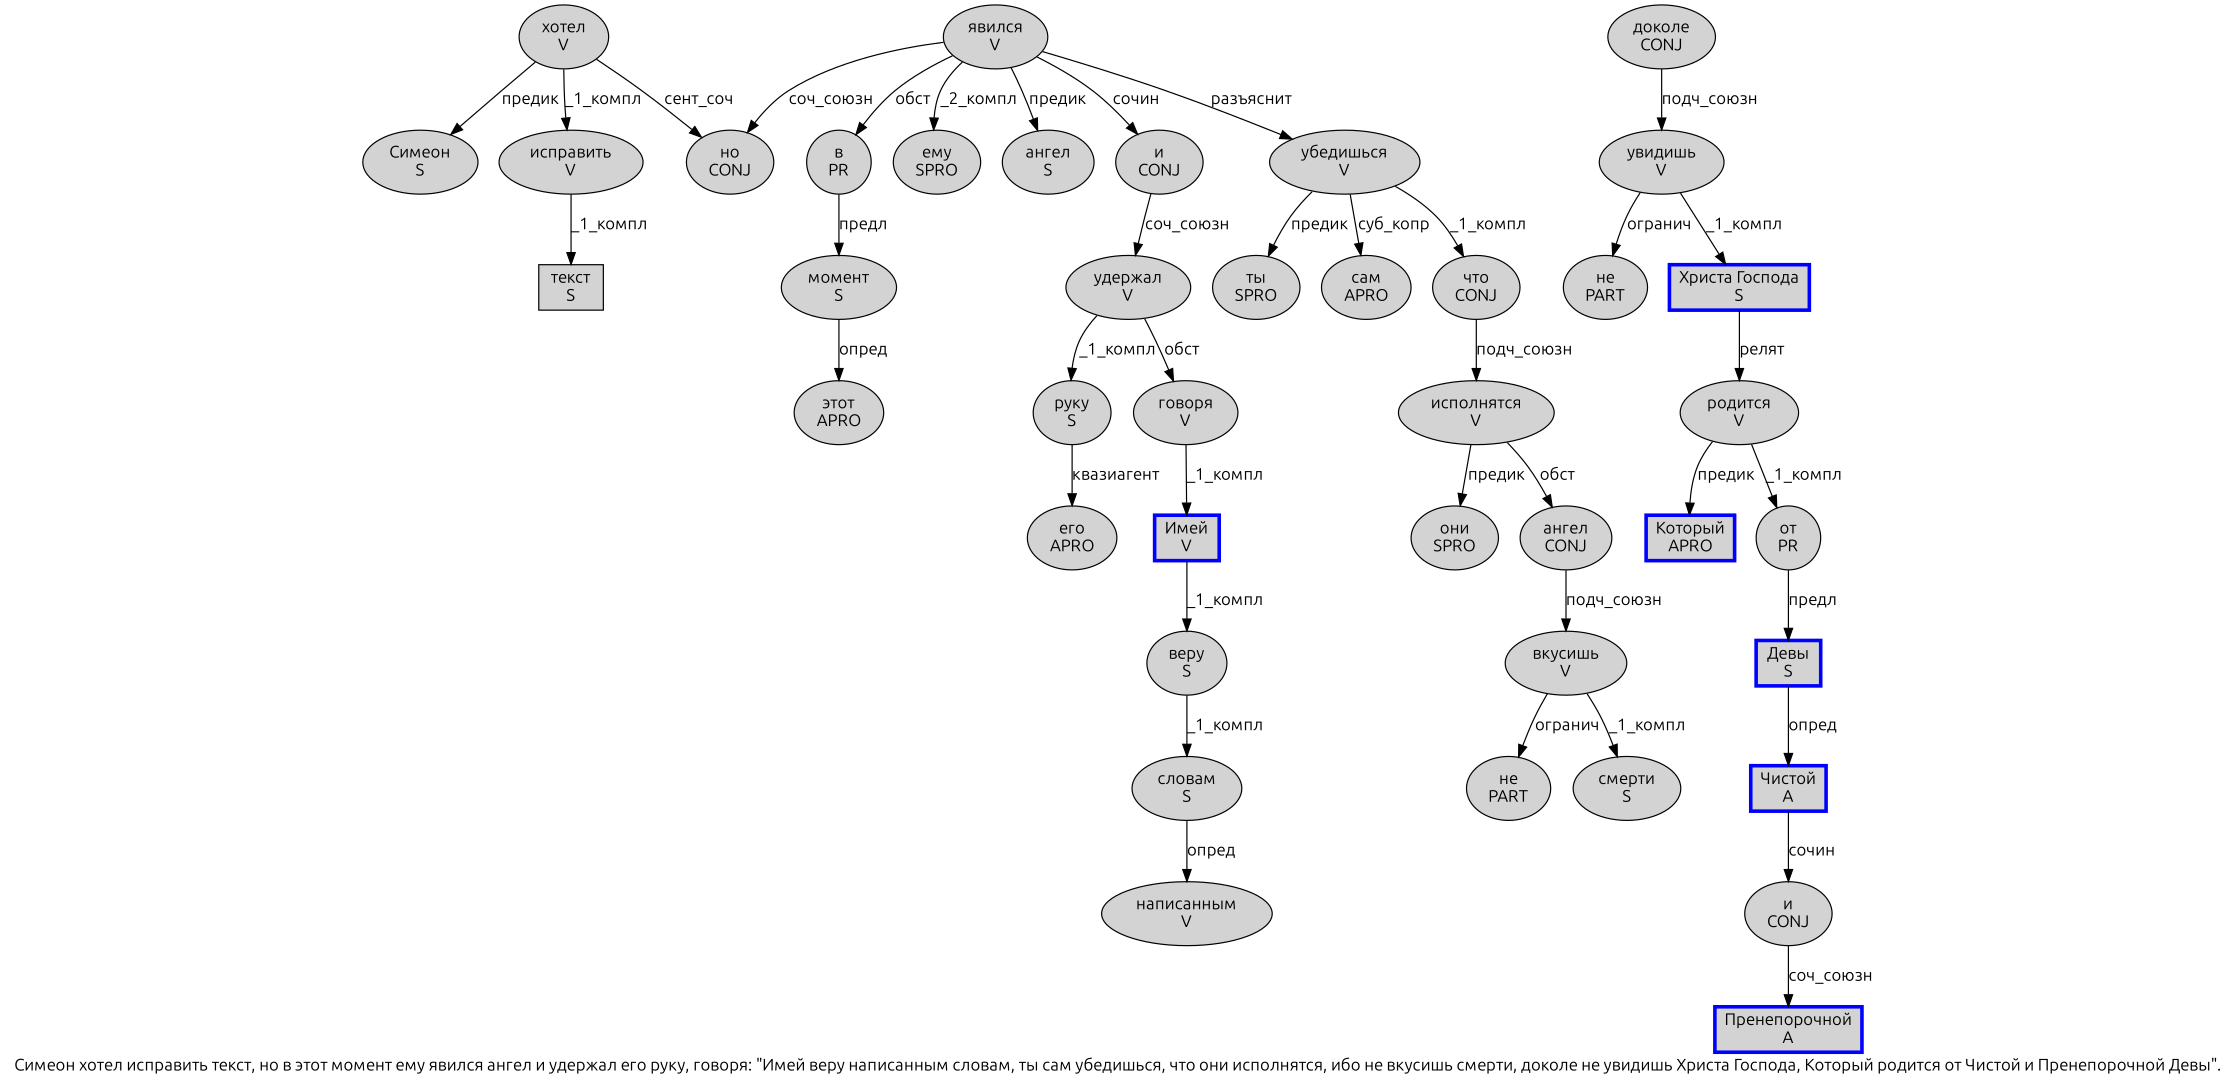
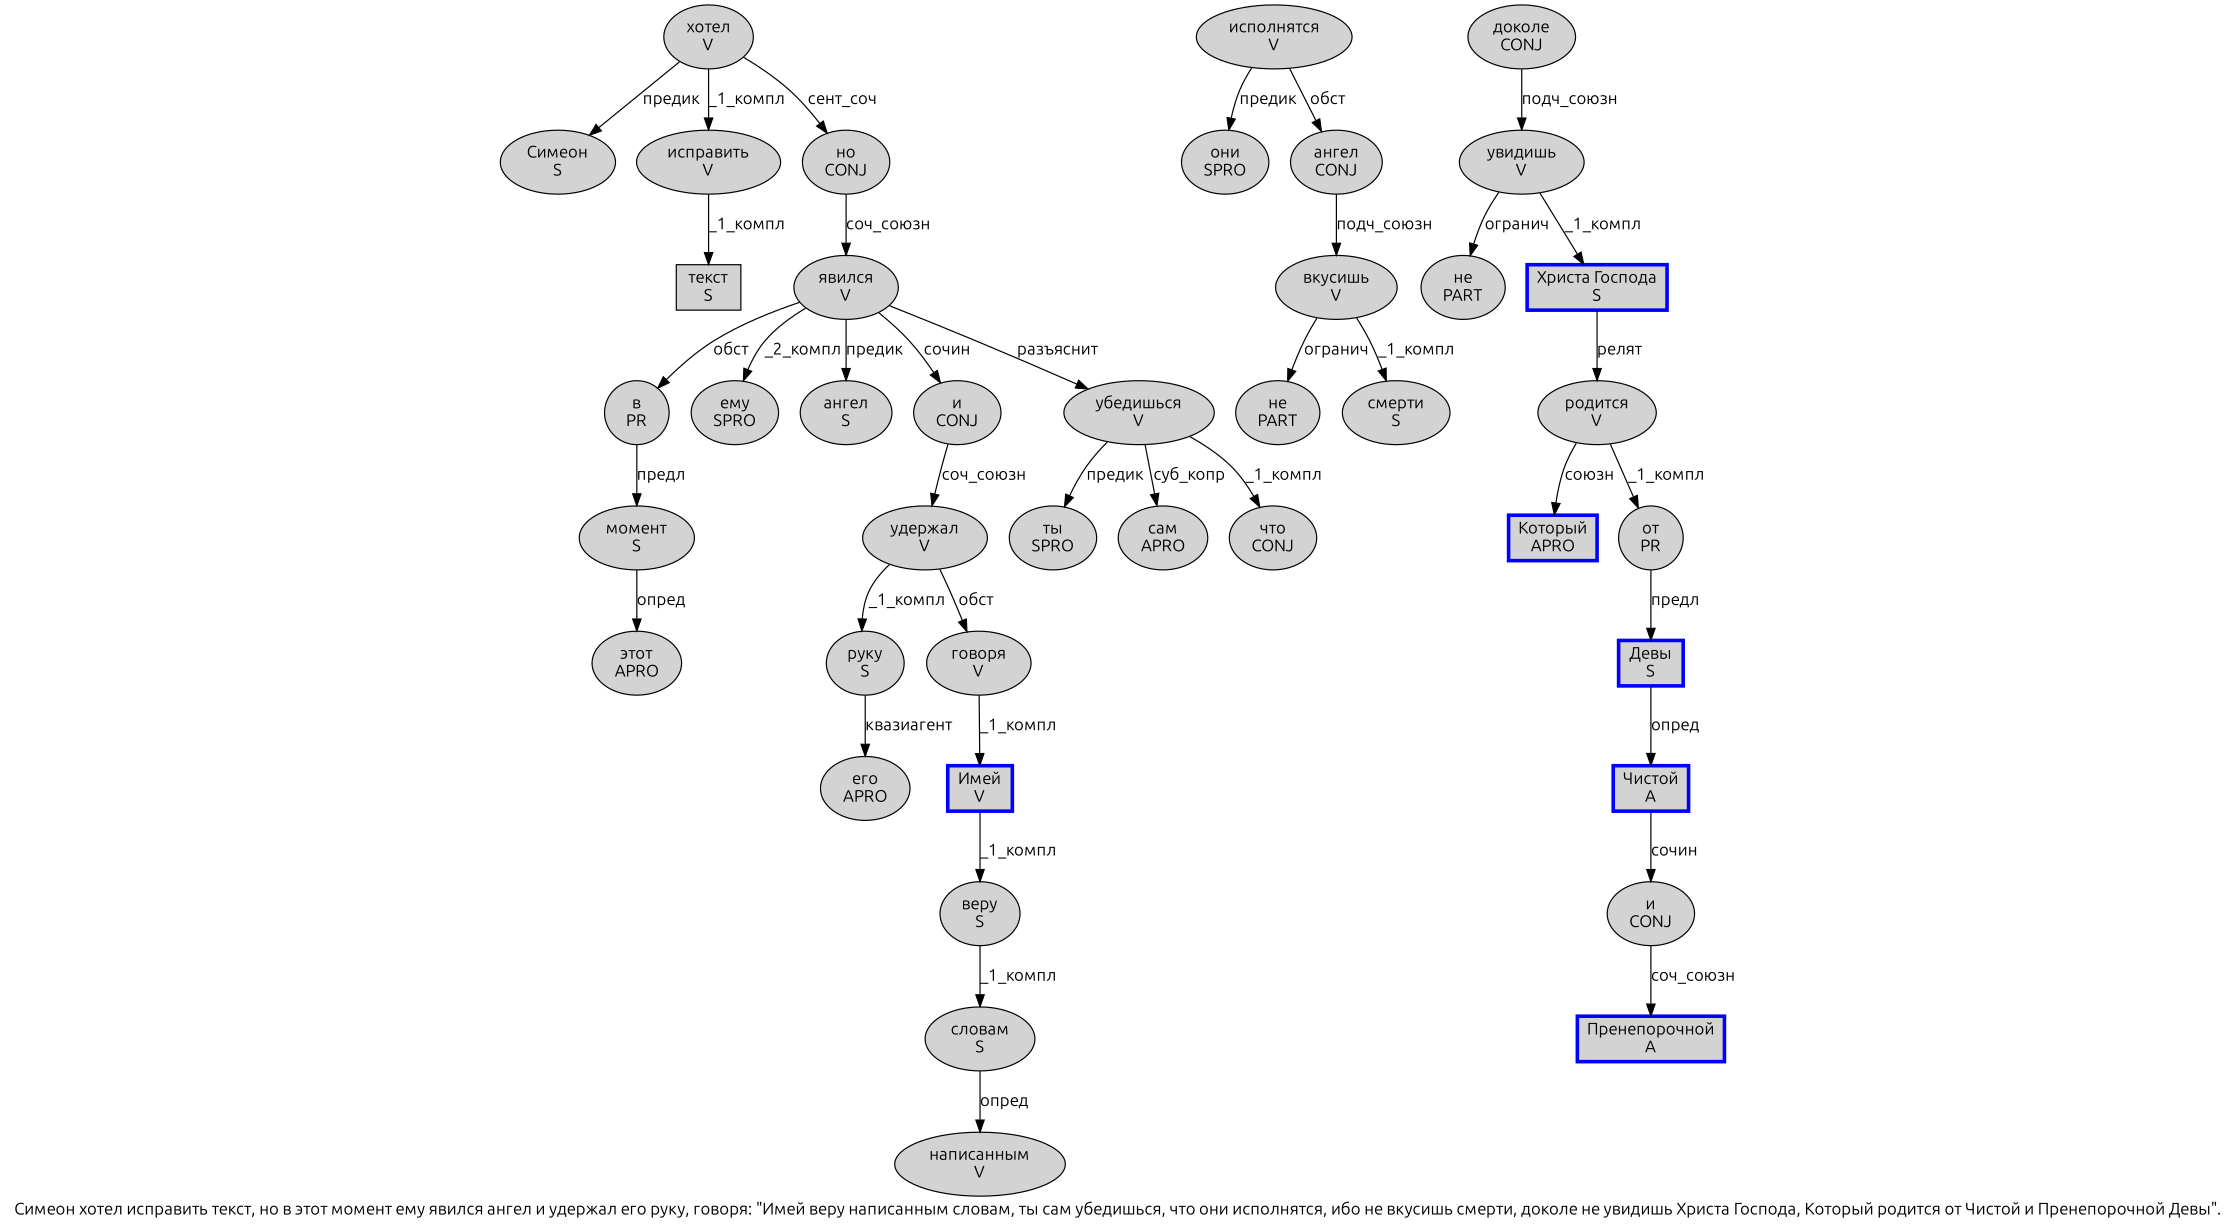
(841, 66) -> (846, 219)
(1476, 344) -> none
(1727, 475) -> (1590, 475)
